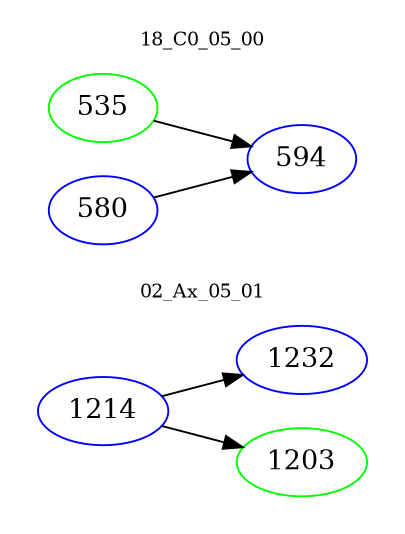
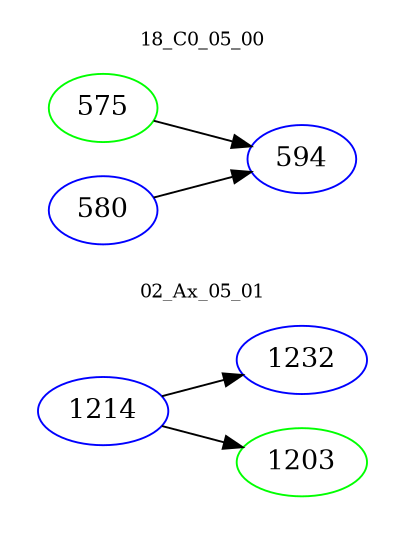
(103, 108) -> (103, 108)
